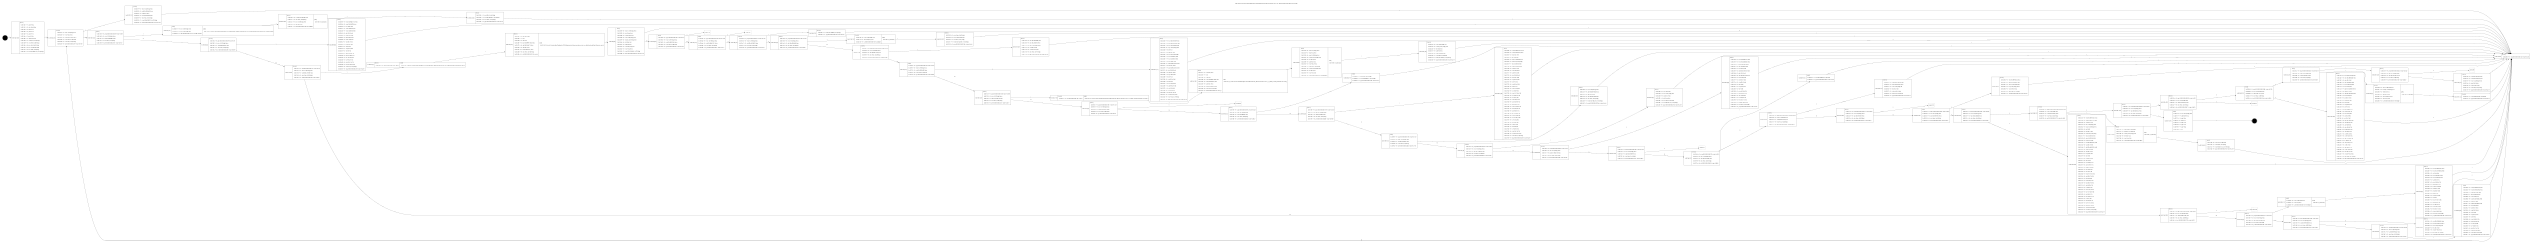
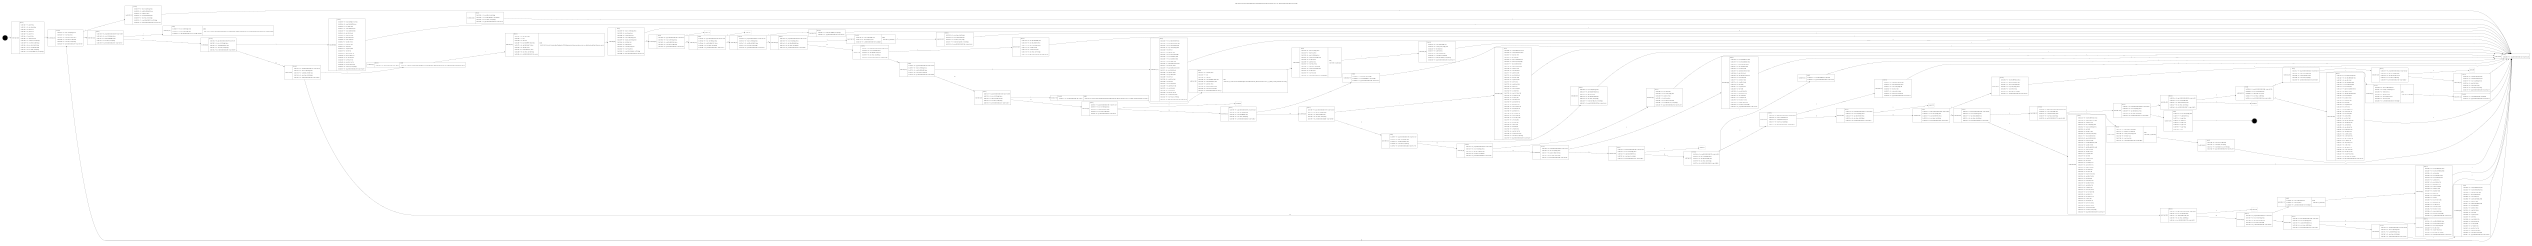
(303, 21) -> none
